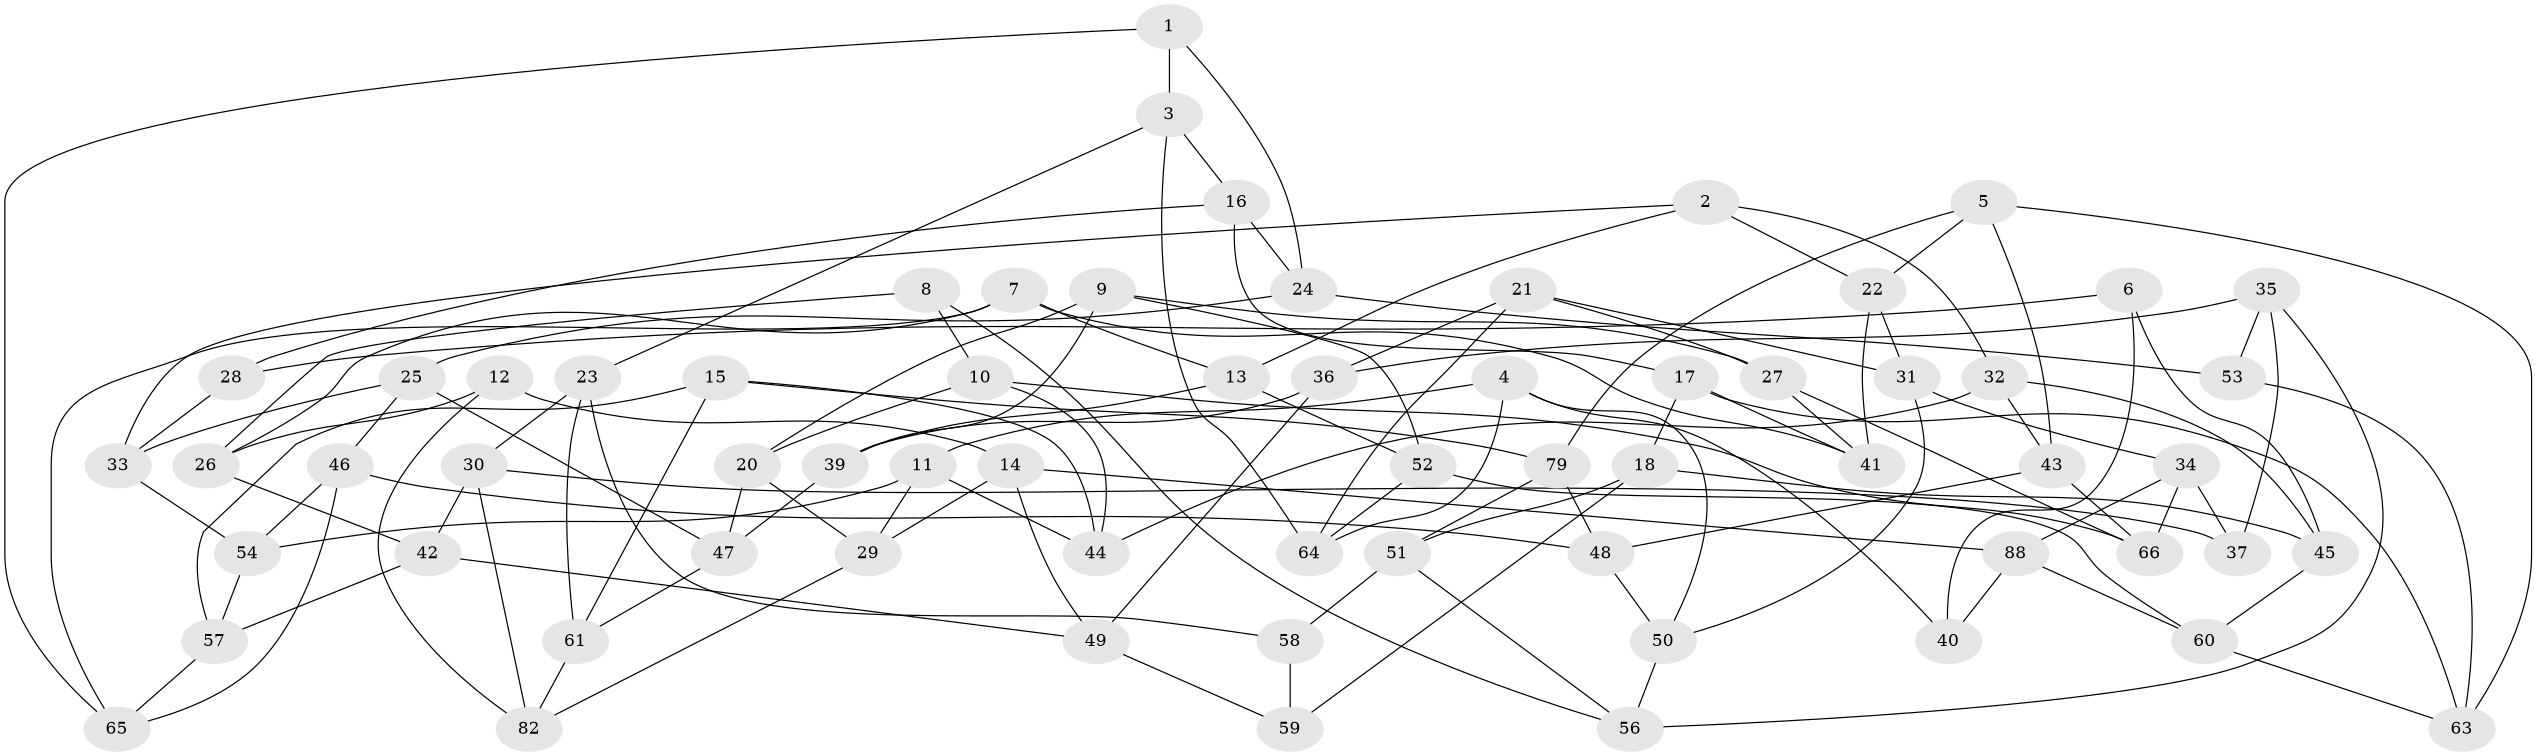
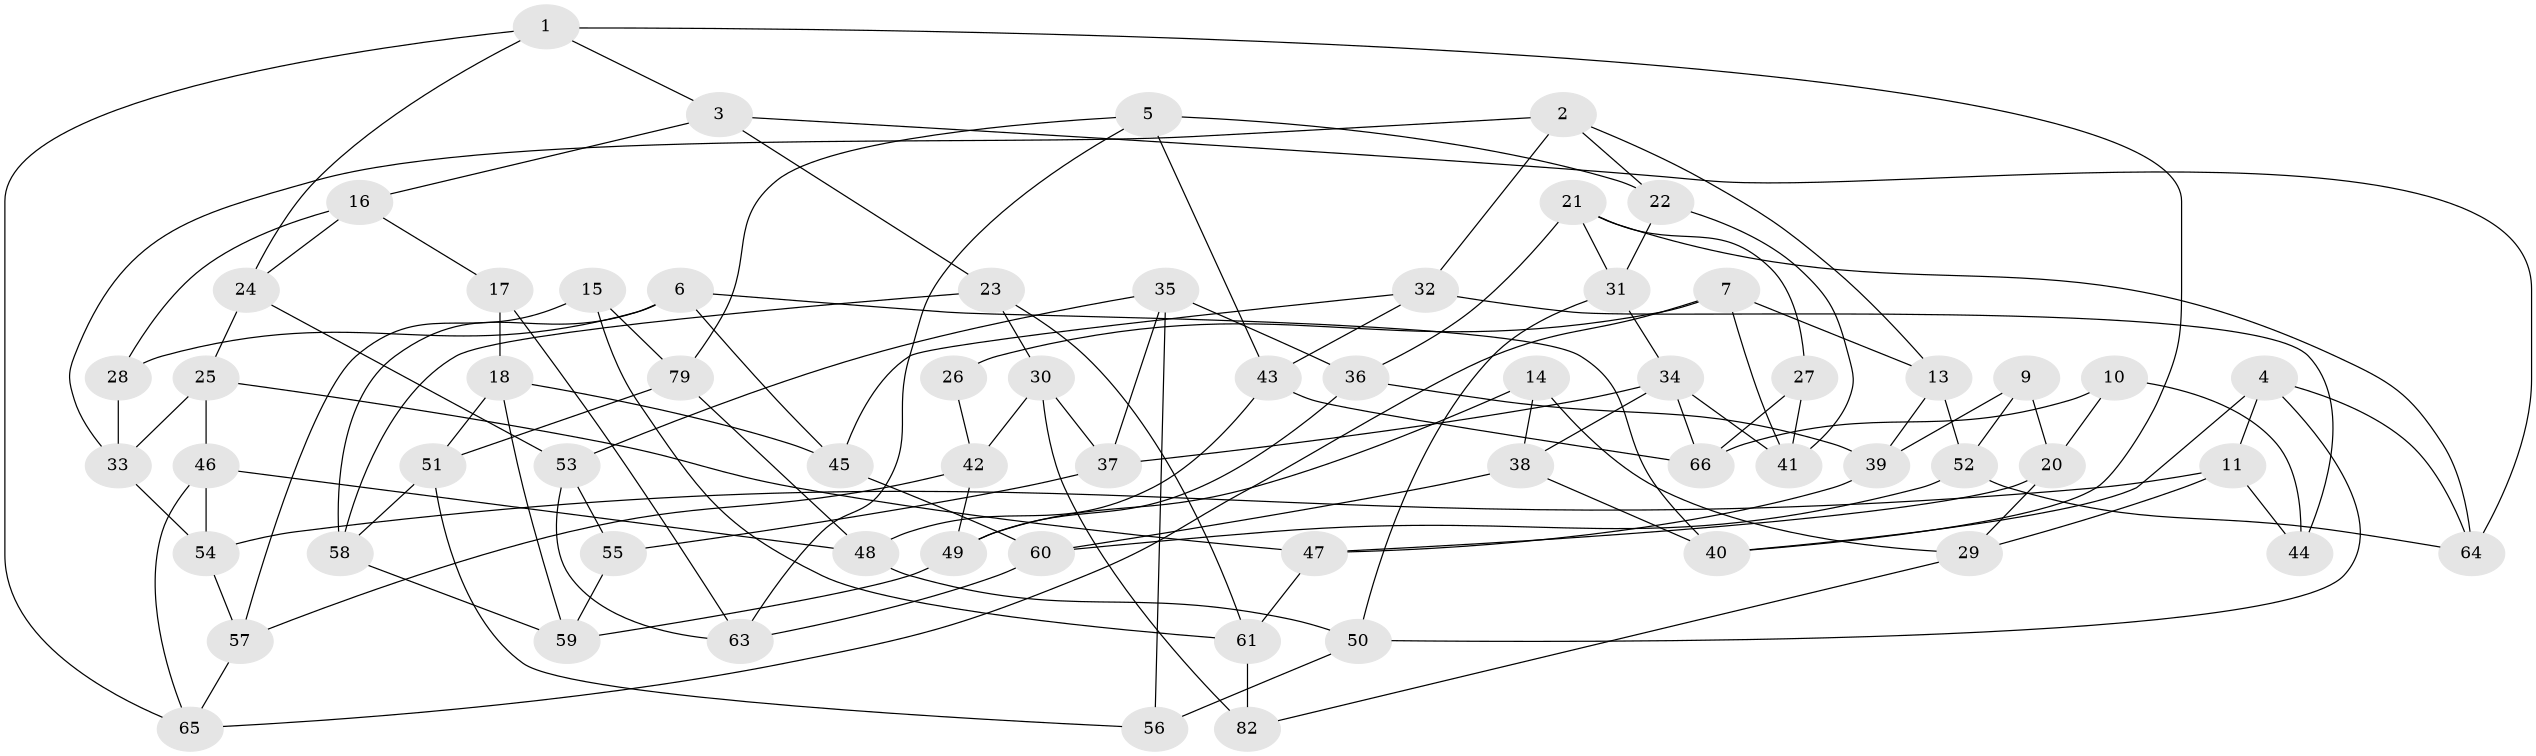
none -> (1727, 72)
(927, 290) -> none
(1412, 321) -> none
none -> (409, 348)
(500, 378) -> none
(963, 410) -> none
(1771, 419) -> (1715, 411)
none -> (613, 554)
(2016, 554) -> (1521, 466)
